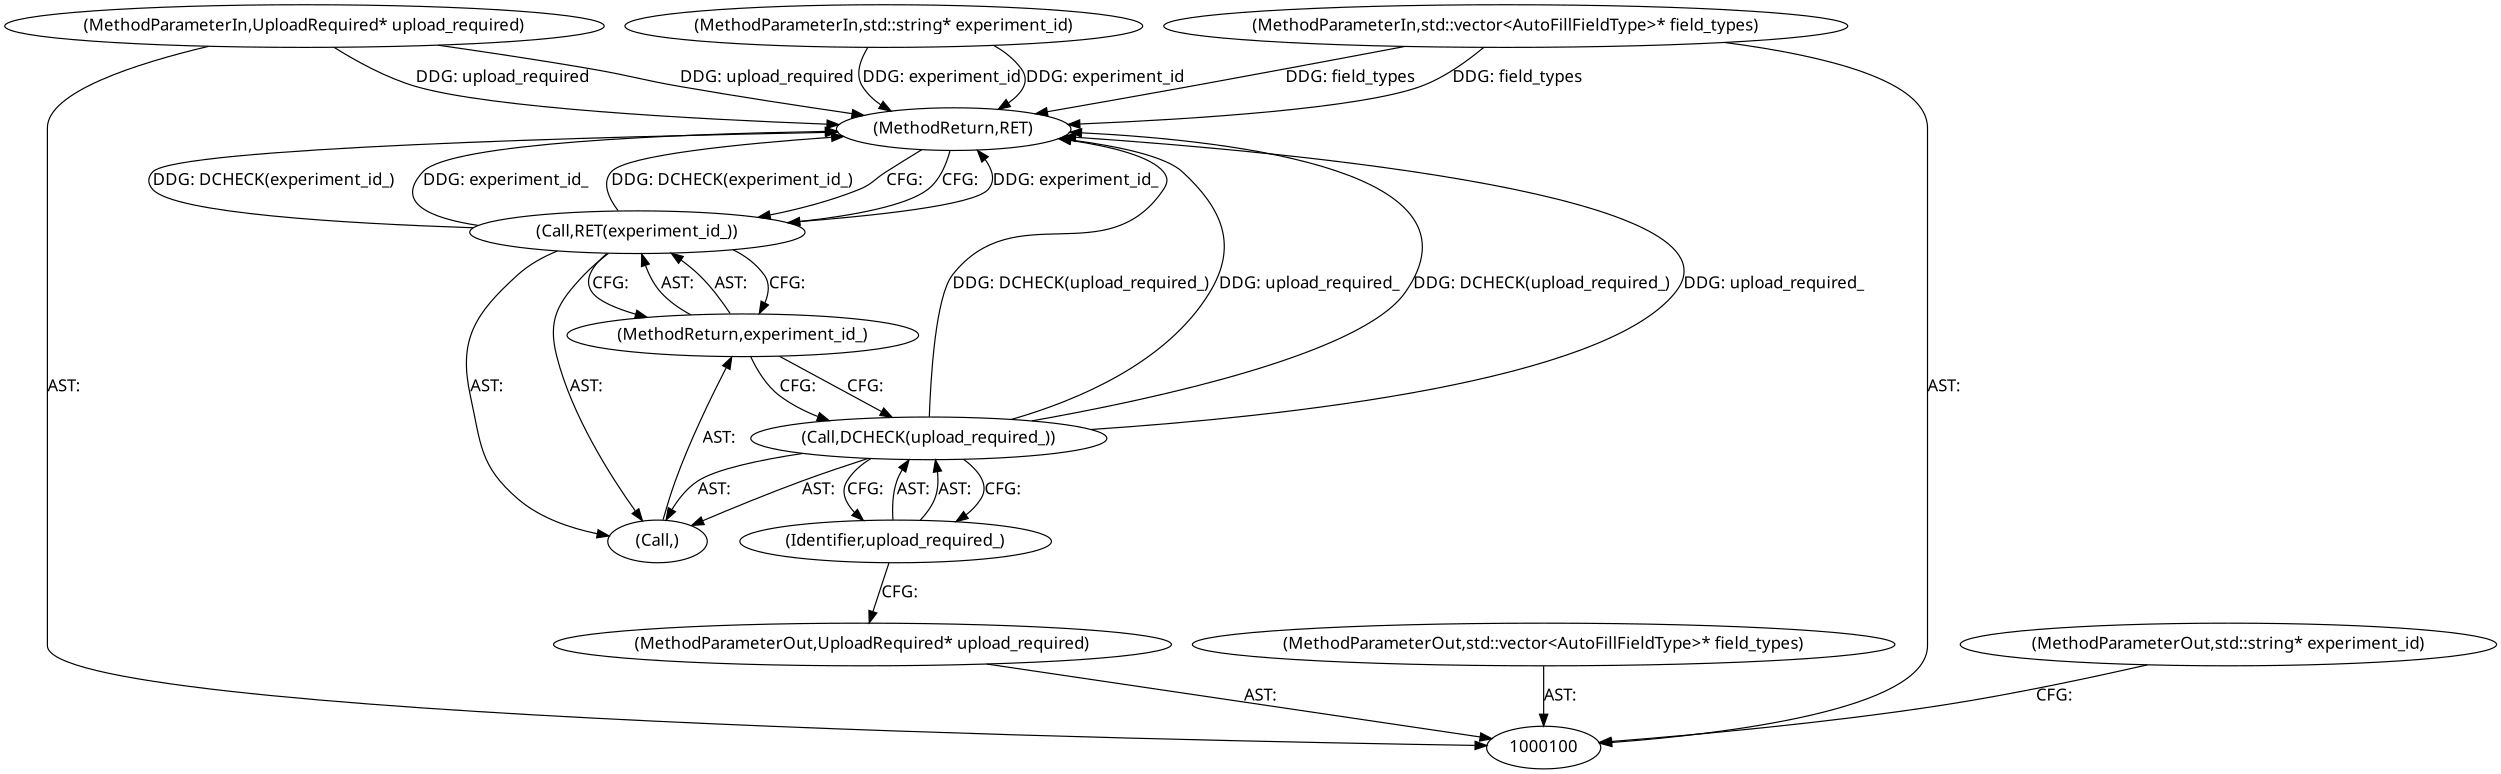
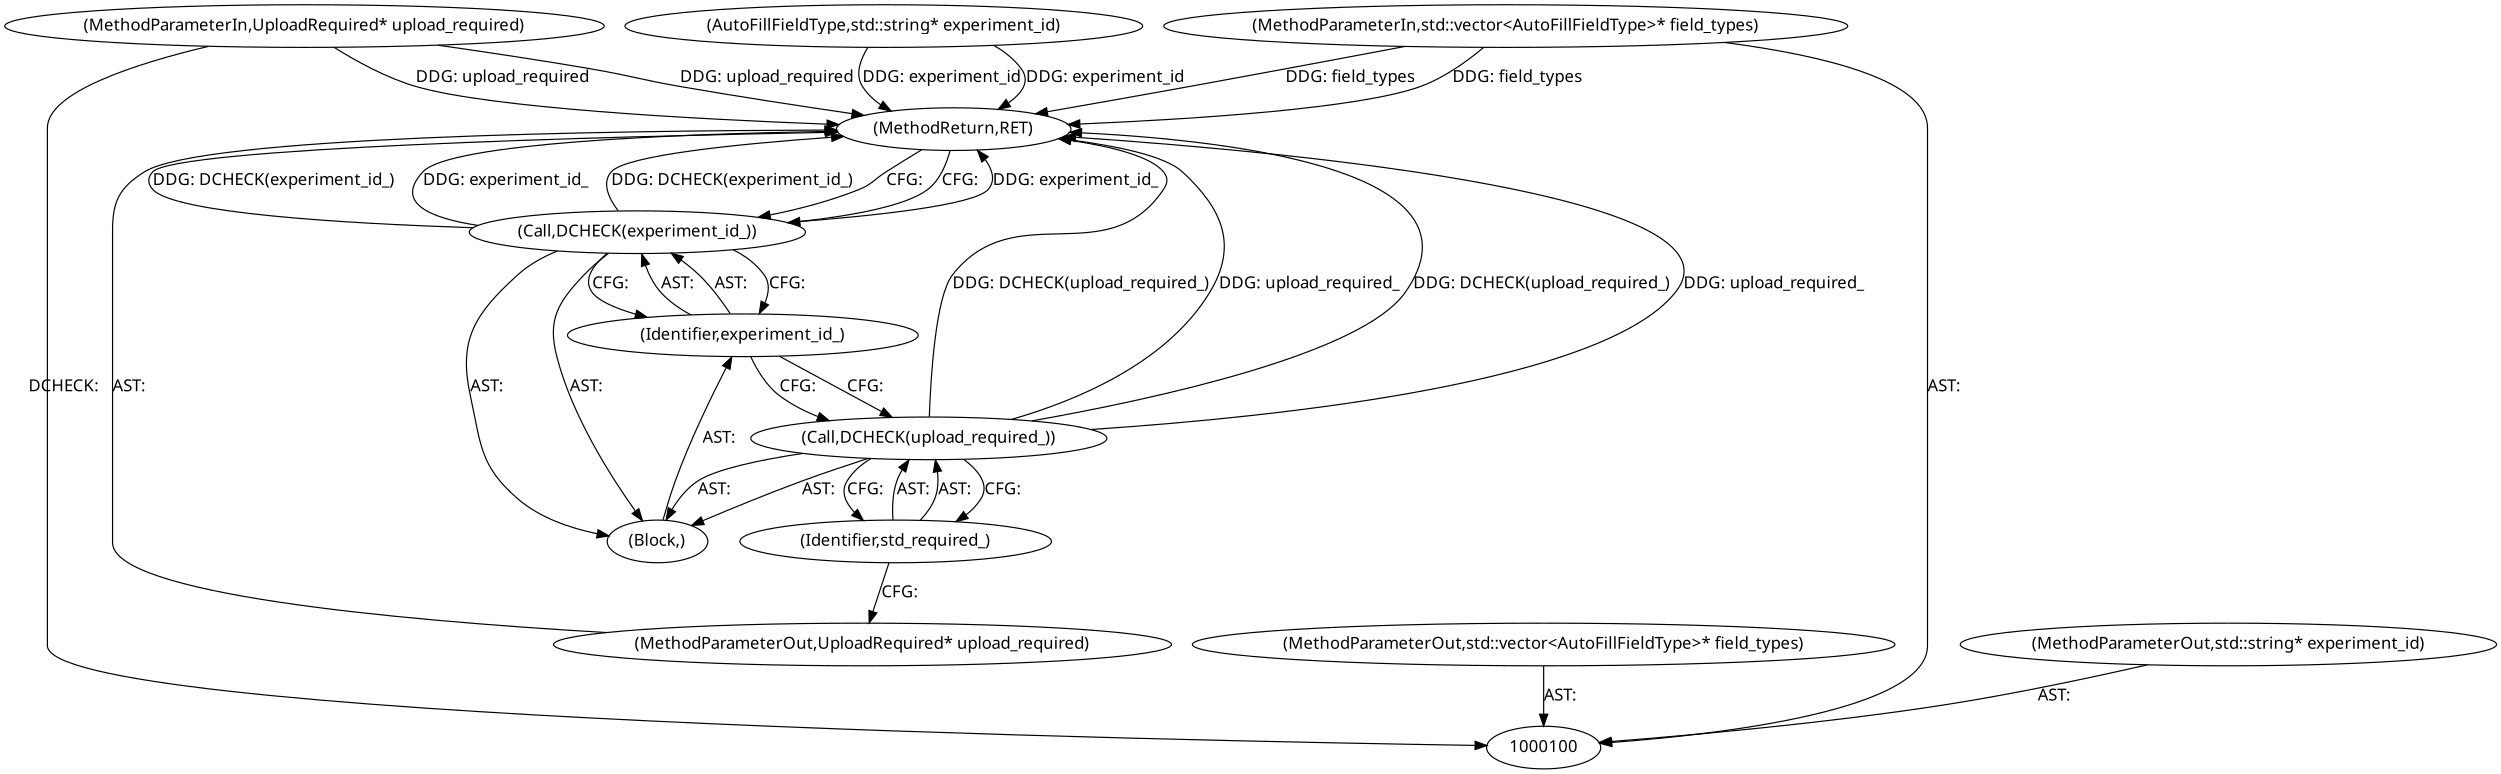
(884, 26) -> (884, 26)
(637, 232) -> (637, 232)
(743, 335) -> (743, 335)
(66, 387) -> (66, 387)
(658, 541) -> (658, 541)
(896, 541) -> (896, 541)
(2057, 696) -> (2057, 696)
(1233, 700) -> (113, 265)
